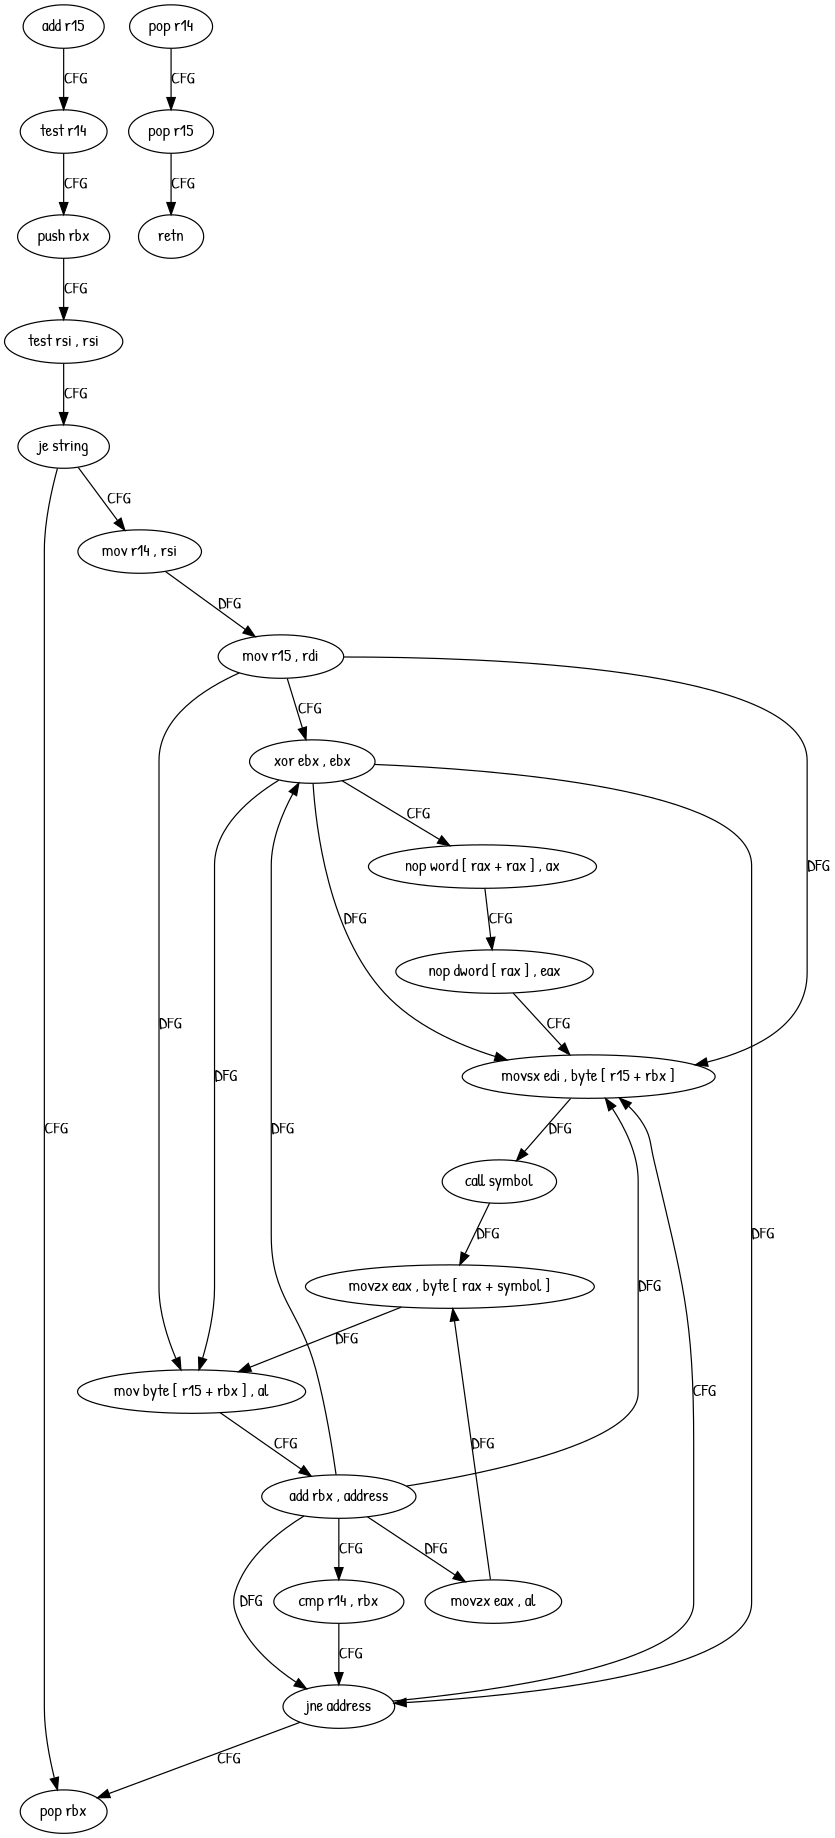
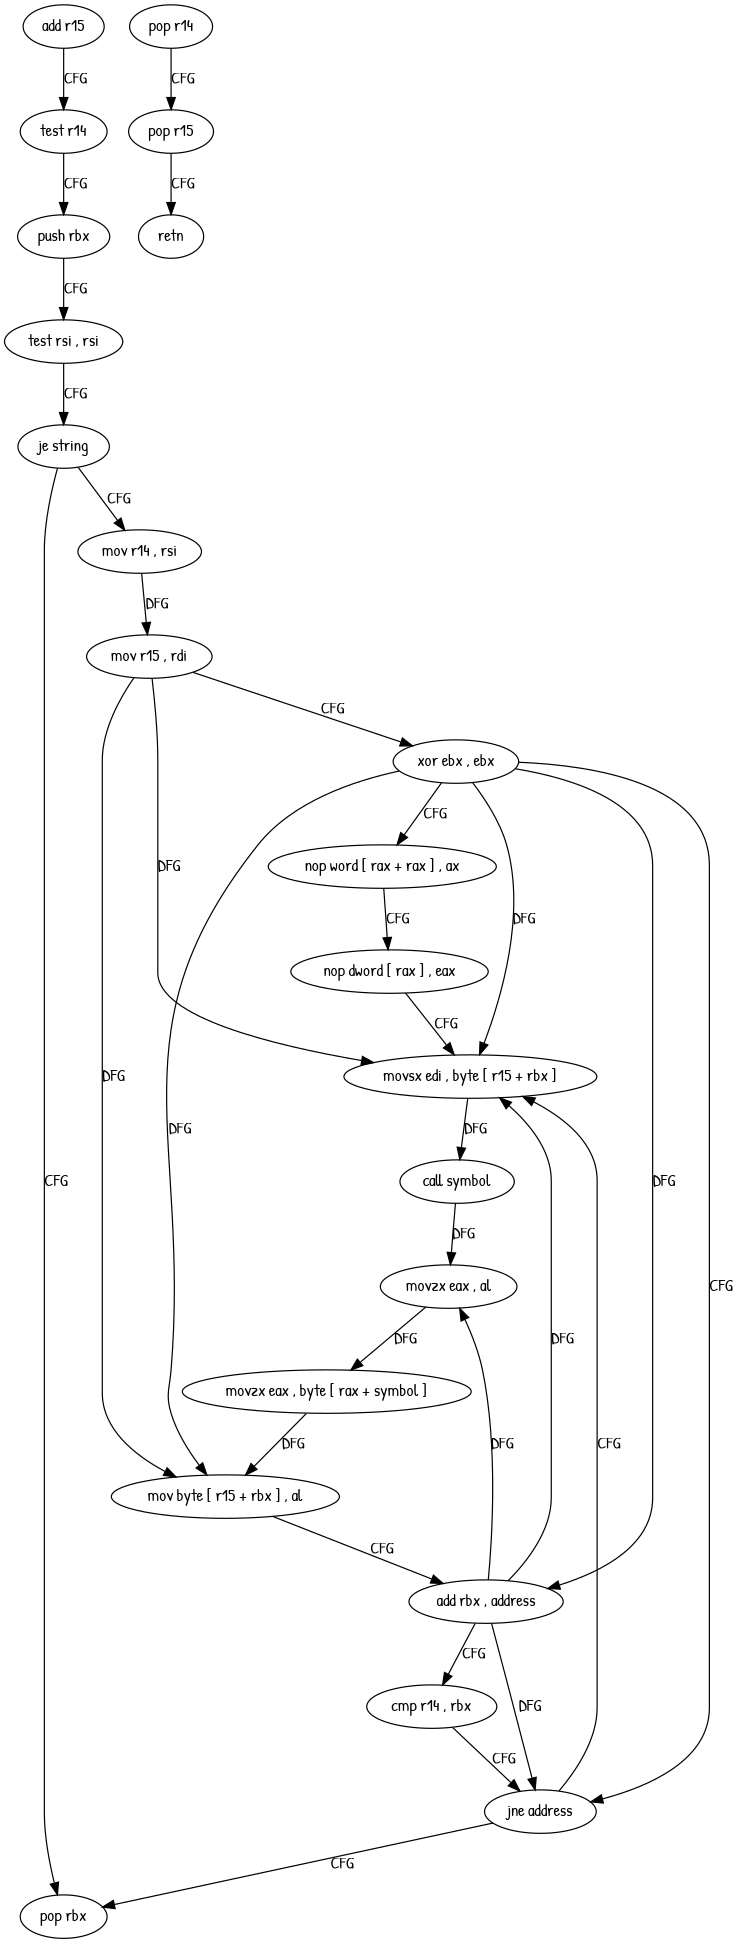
(271, 1138) -> (653, 1159)
(477, 1228) -> (453, 1228)
(763, 1234) -> (721, 1287)
